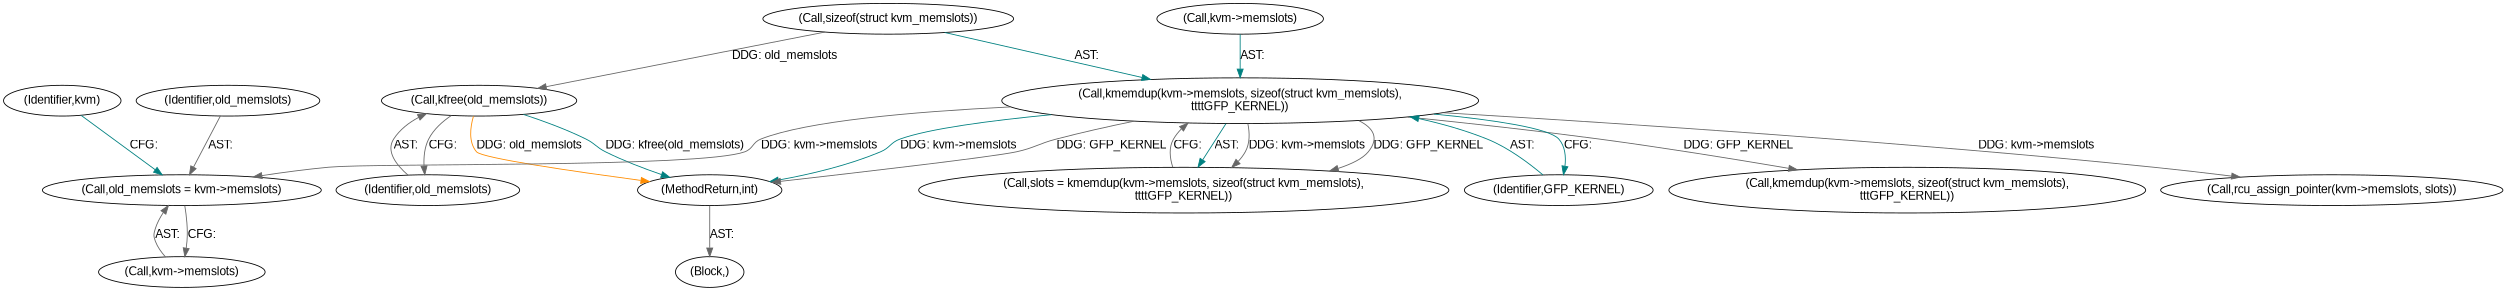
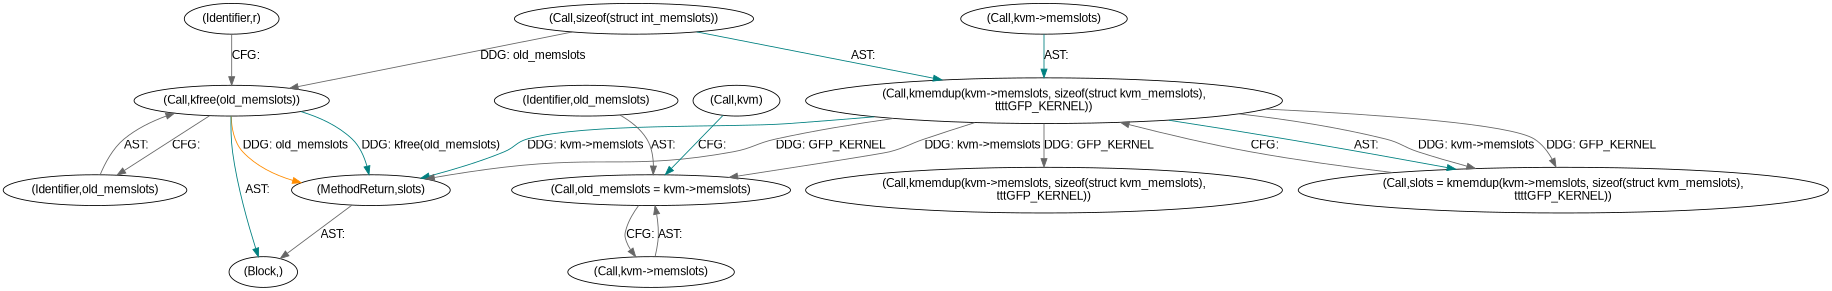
none -> (232, 19)
(888, 19) -> (634, 19)
(62, 101) -> (736, 101)
none -> (238, 183)
(710, 190) -> (371, 190)
(1559, 190) -> none
(2332, 190) -> none
